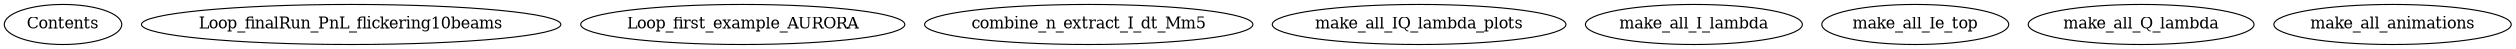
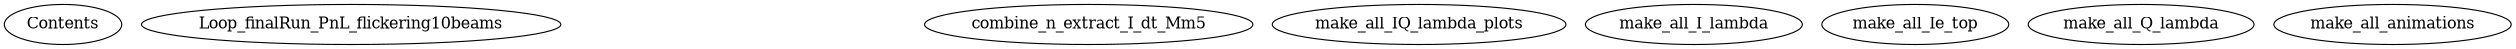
(743, 24) -> none
